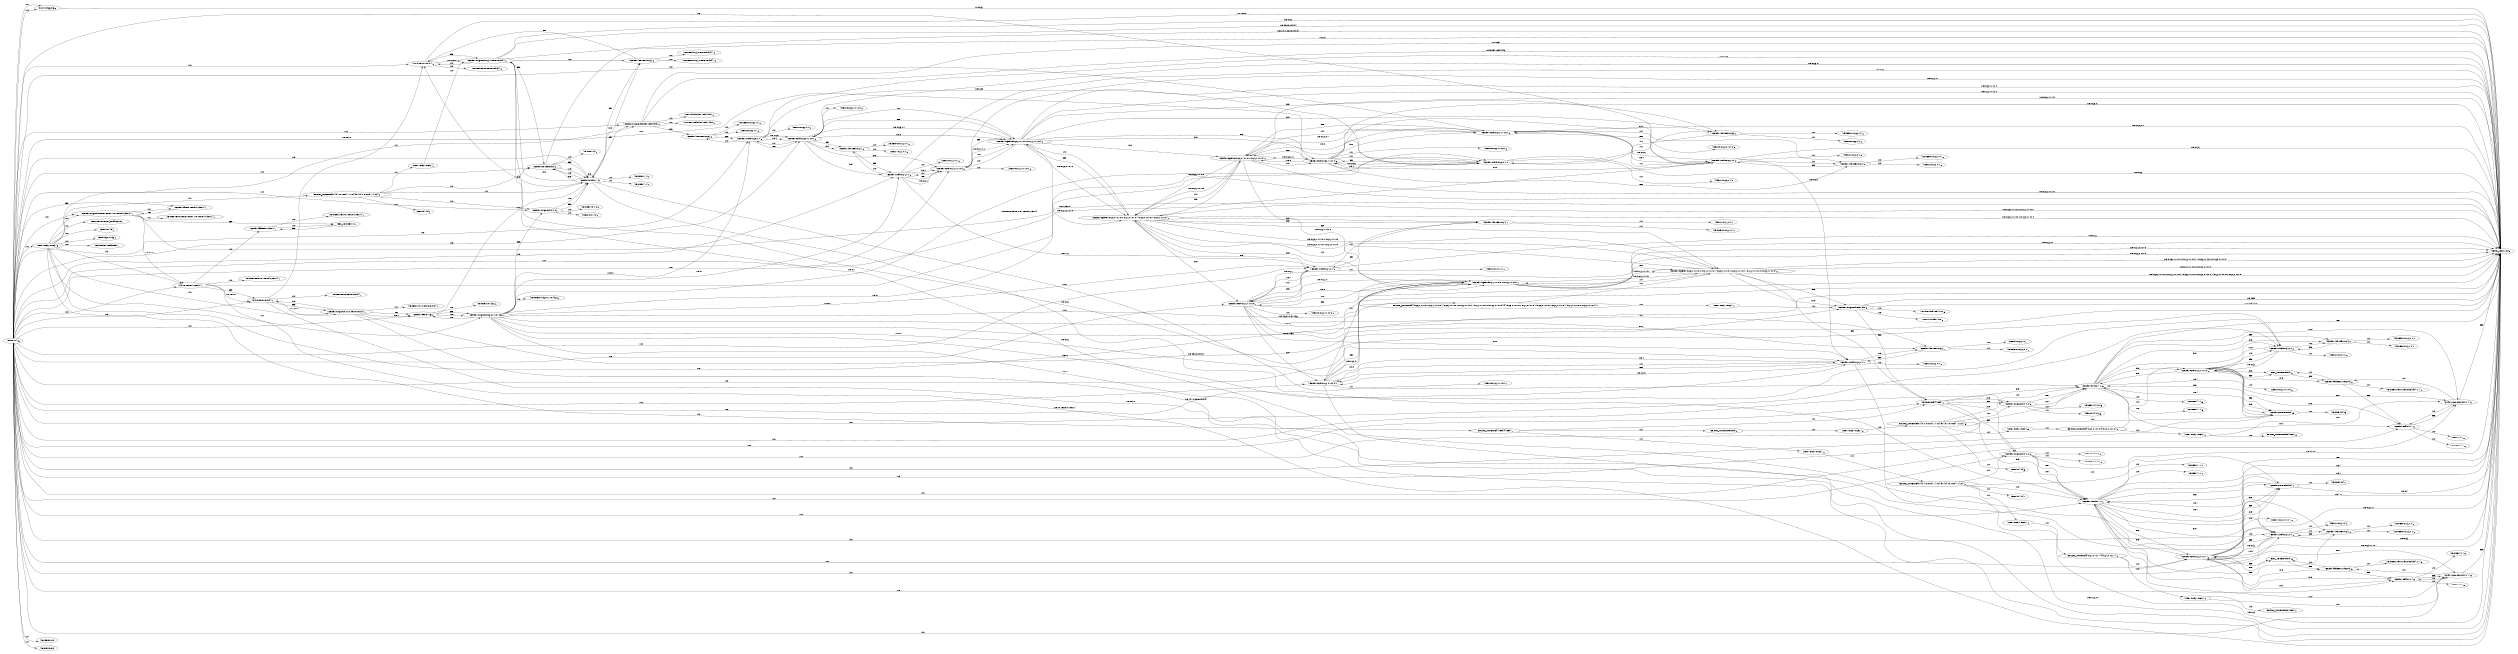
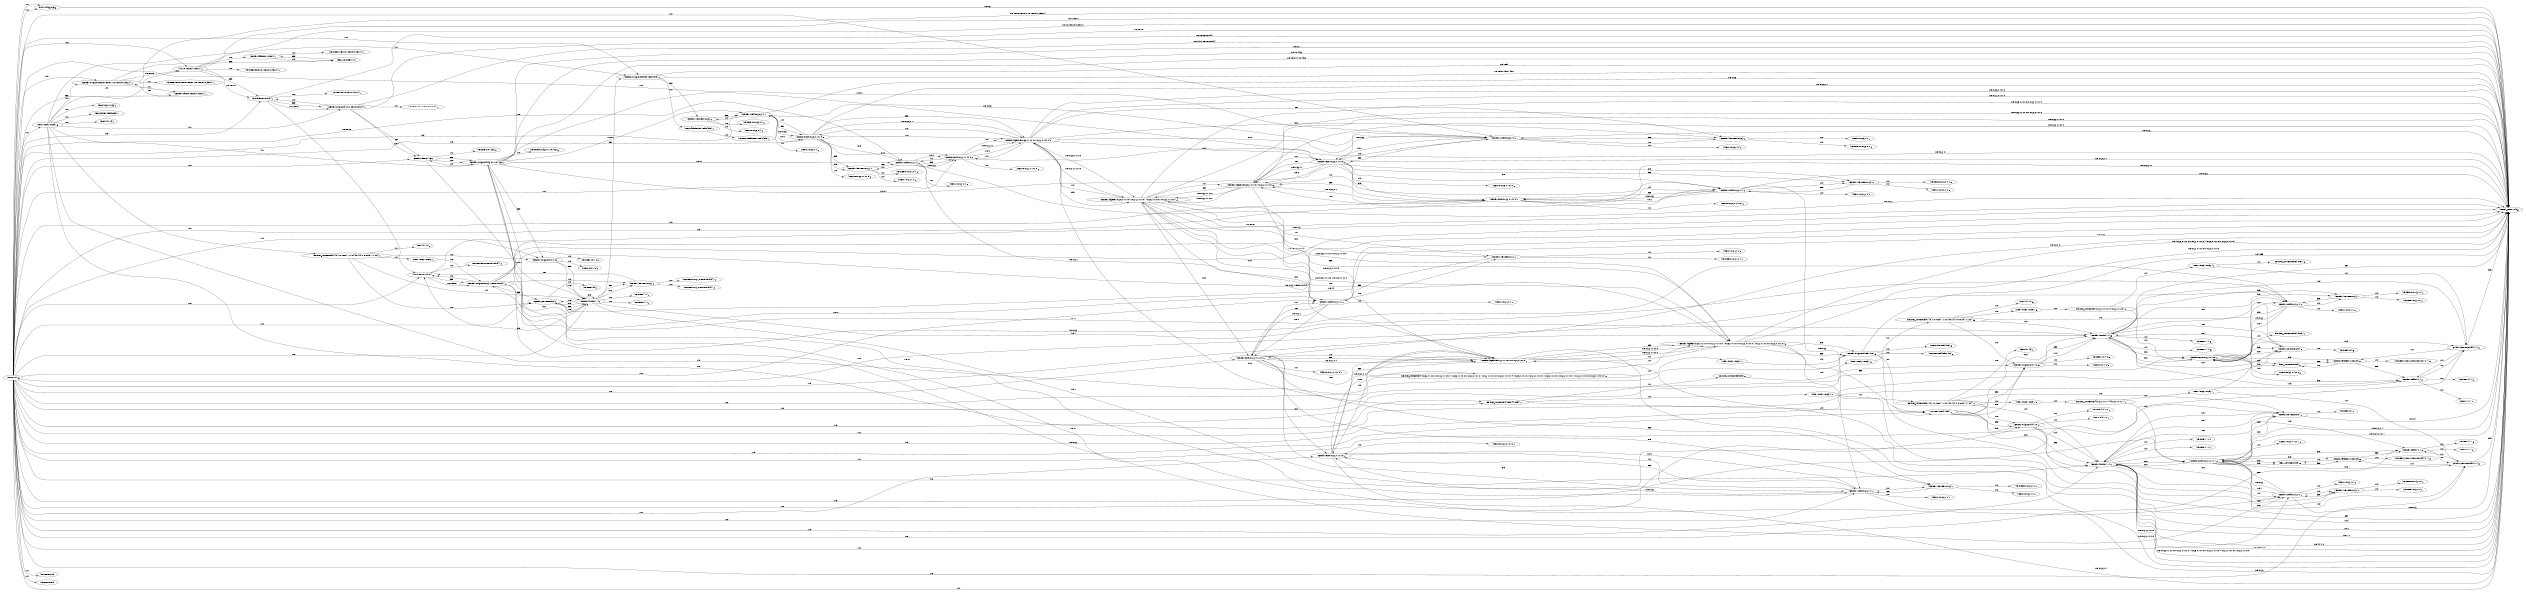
(671, 123) -> (719, 135)
(1130, 150) -> (1192, 348)
(107, 222) -> none
none -> (1092, 424)
none -> (1342, 589)
